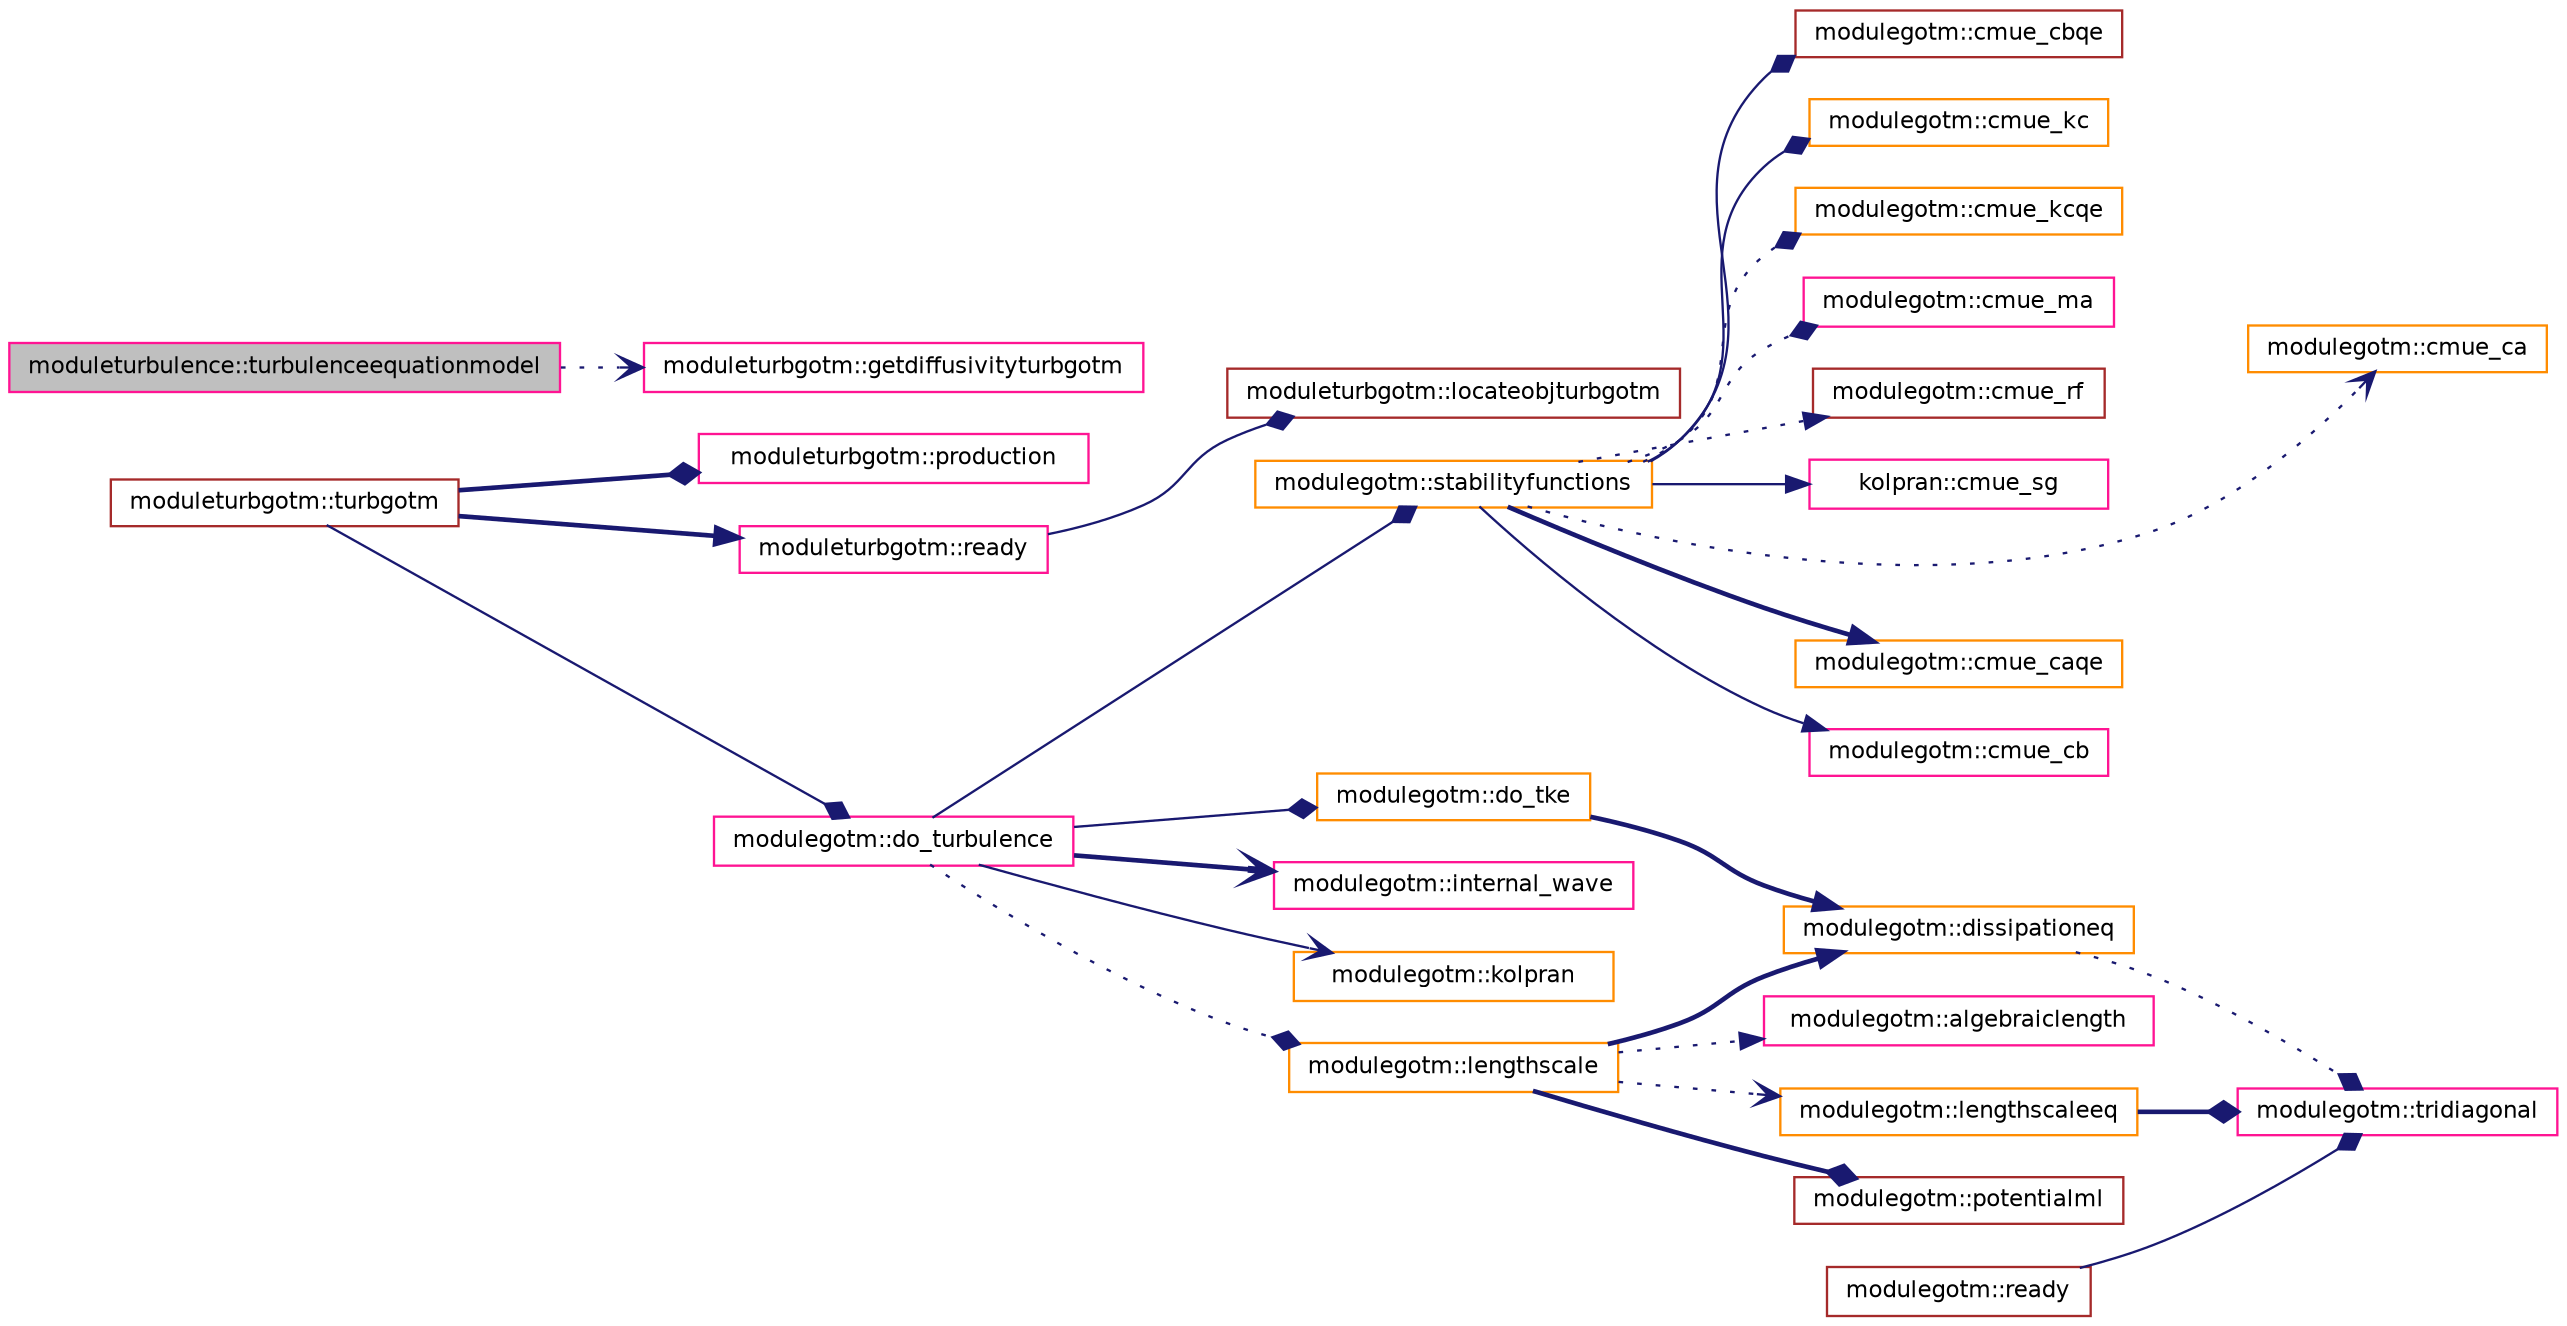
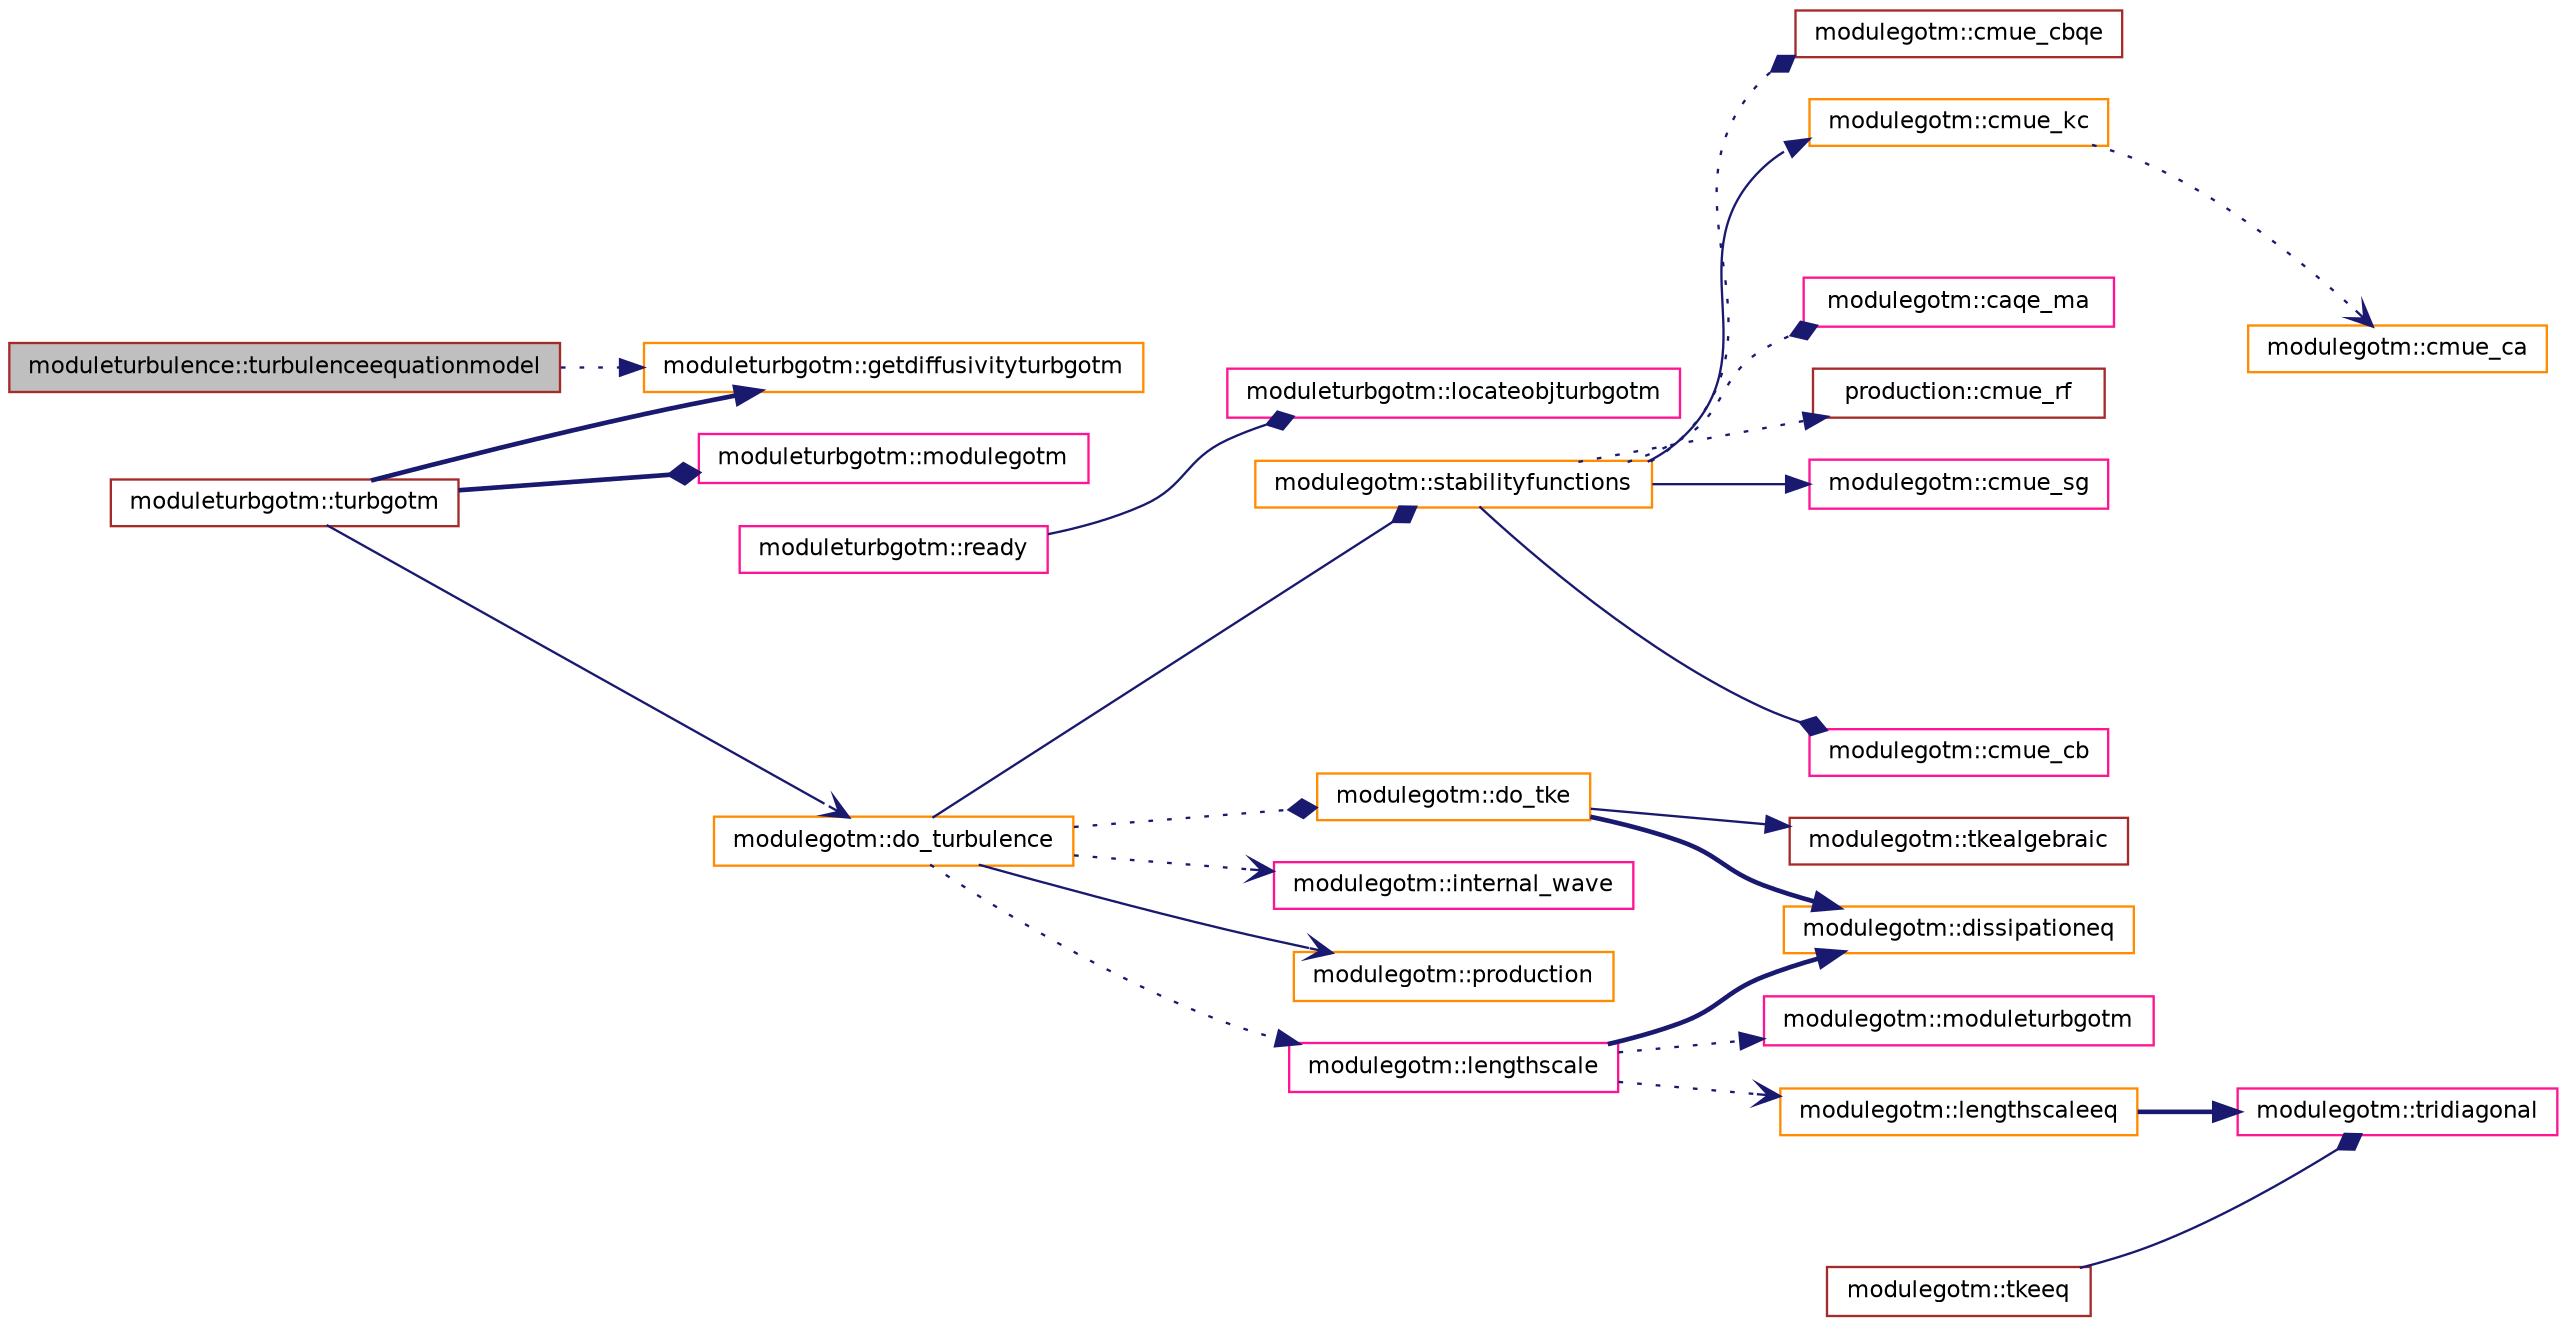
(1717, 208) -> (1717, 208)
(1959, 211) -> none
(1959, 302) -> (1959, 302)
(1723, 311) -> (1723, 311)
(285, 368) -> (285, 368)
(590, 368) -> (590, 368)
(894, 368) -> (894, 368)
(1454, 393) -> (1454, 393)
(1959, 393) -> (1959, 393)
(894, 459) -> (894, 459)
(1959, 484) -> (1959, 484)
(587, 526) -> (553, 435)
(1965, 563) -> (2233, 213)
(1632, 630) -> (1632, 630)
(576, 664) -> (576, 664)
(1959, 664) -> none
(1181, 818) -> (1181, 818)
(894, 841) -> (894, 841)
none -> (1959, 841)
(1162, 862) -> (1162, 862)
(1095, 963) -> (1095, 963)
(1454, 977) -> (1454, 977)
(2212, 1002) -> none
(1959, 1021) -> (1959, 1021)
(1454, 1068) -> (1454, 1068)
(2176, 1112) -> (2176, 1112)
(1959, 1200) -> none
(1959, 1292) -> (1959, 1292)
